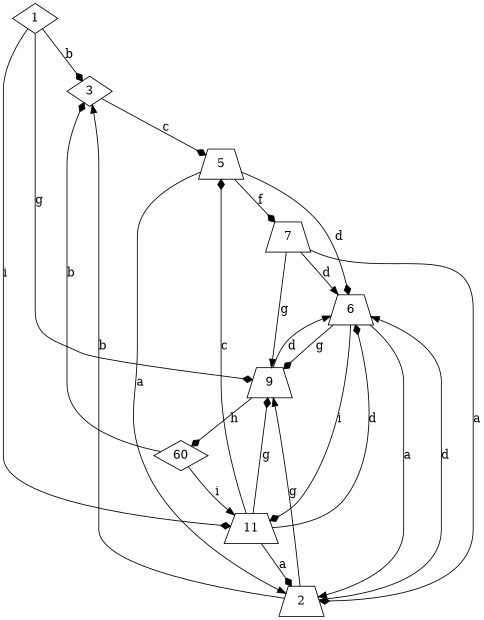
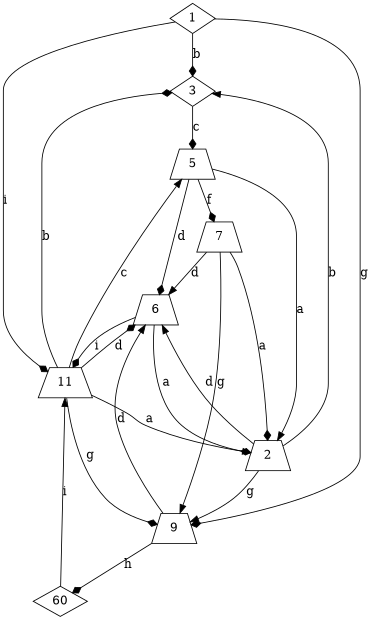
(67, 309) -> (42, 191)
(312, 343) -> none
(221, 353) -> (117, 274)
